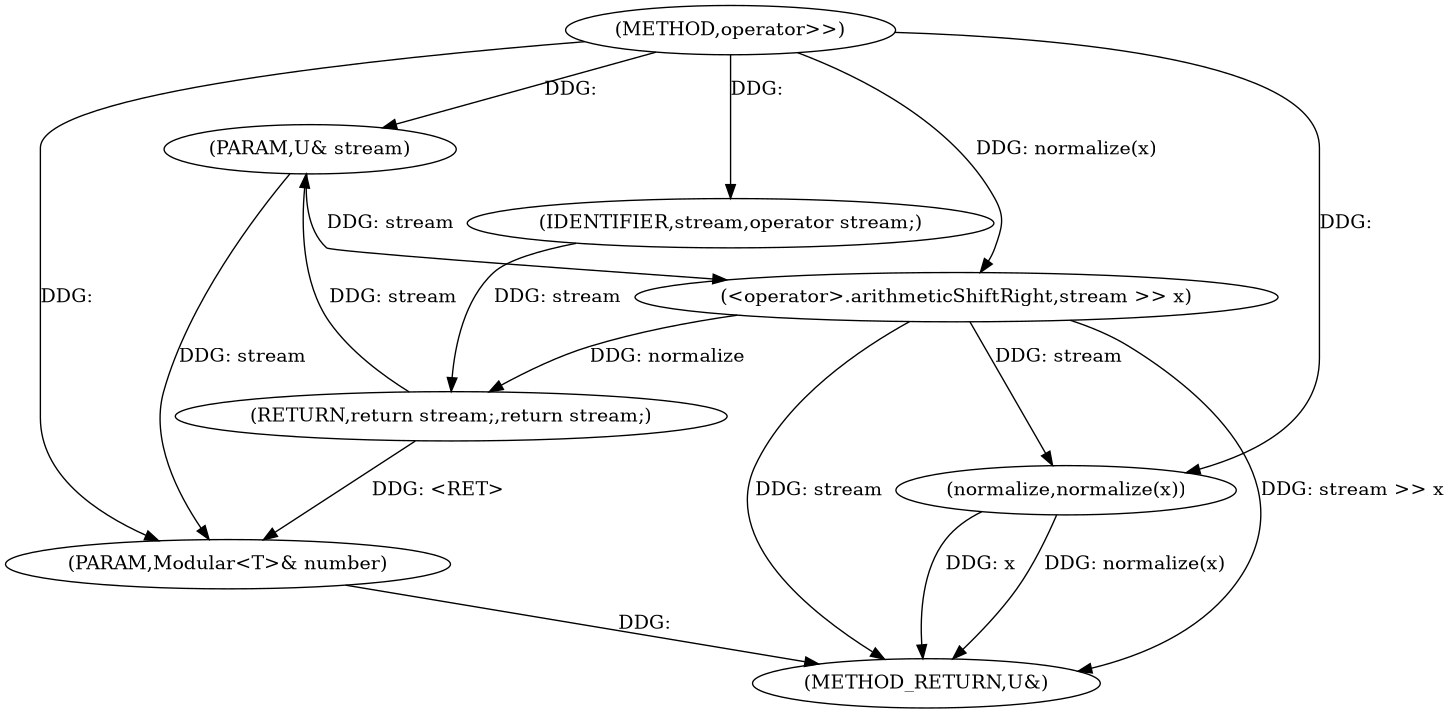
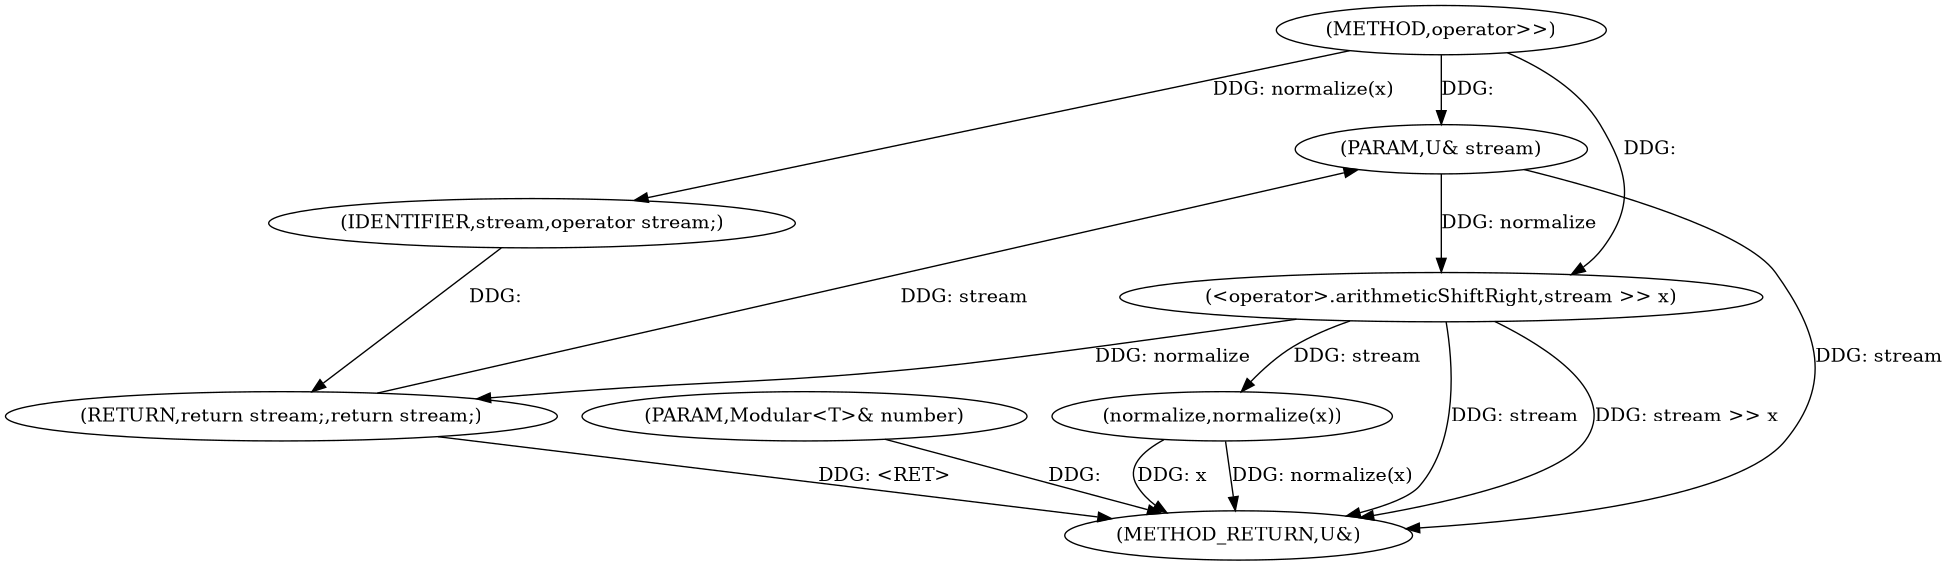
(760, 90) -> (1304, 90)
(91, 113) -> none
(1304, 115) -> none
(1067, 149) -> (1653, 149)
(391, 223) -> (1519, 223)
(558, 297) -> (498, 297)
(182, 341) -> (1806, 408)
(345, 487) -> (768, 477)
